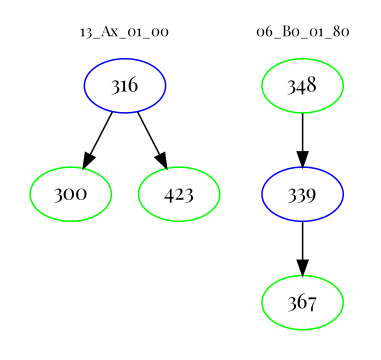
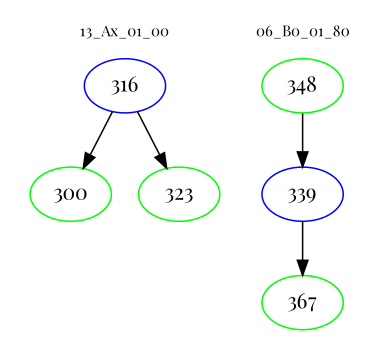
(179, 194) -> (179, 194)
